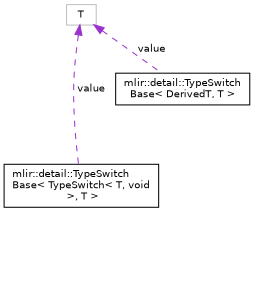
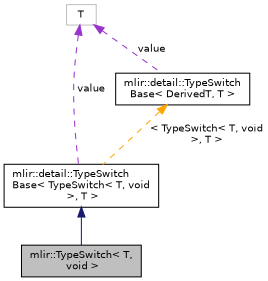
none -> (131, 138)
none -> (81, 261)
